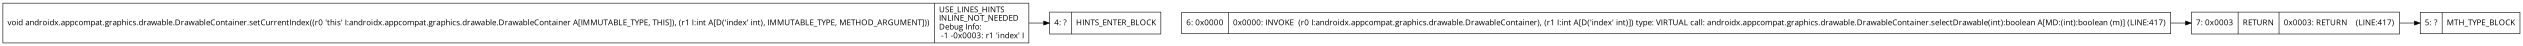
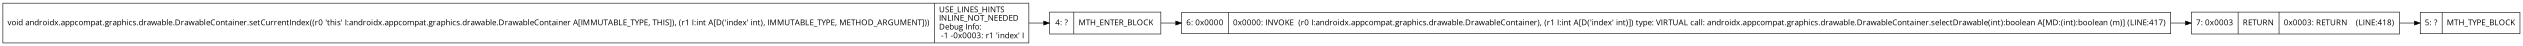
(1116, 23) -> (1116, 23)
none -> (1168, 23)
(2339, 23) -> (2339, 23)
